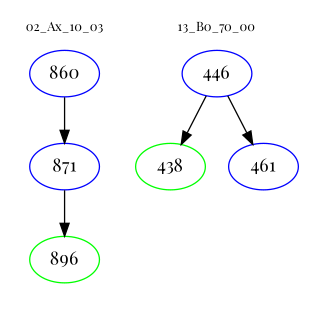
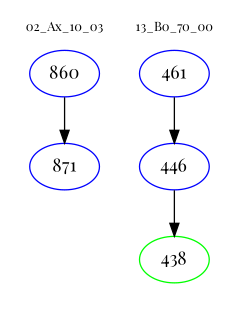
(237, 114) -> (174, 114)
(65, 260) -> none
